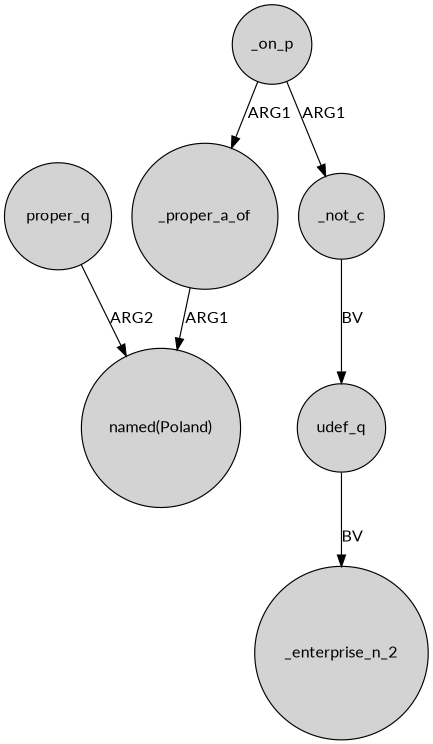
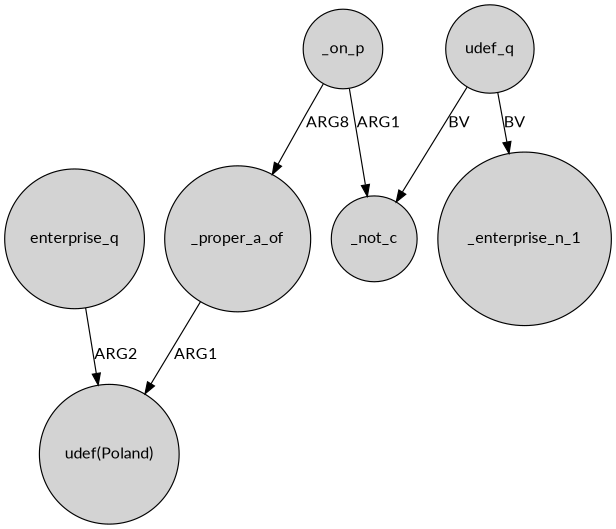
(270, 114) -> (328, 123)
(58, 216) -> (75, 239)
(341, 315) -> (435, 140)
(161, 428) -> (109, 454)
(341, 653) -> (525, 239)
